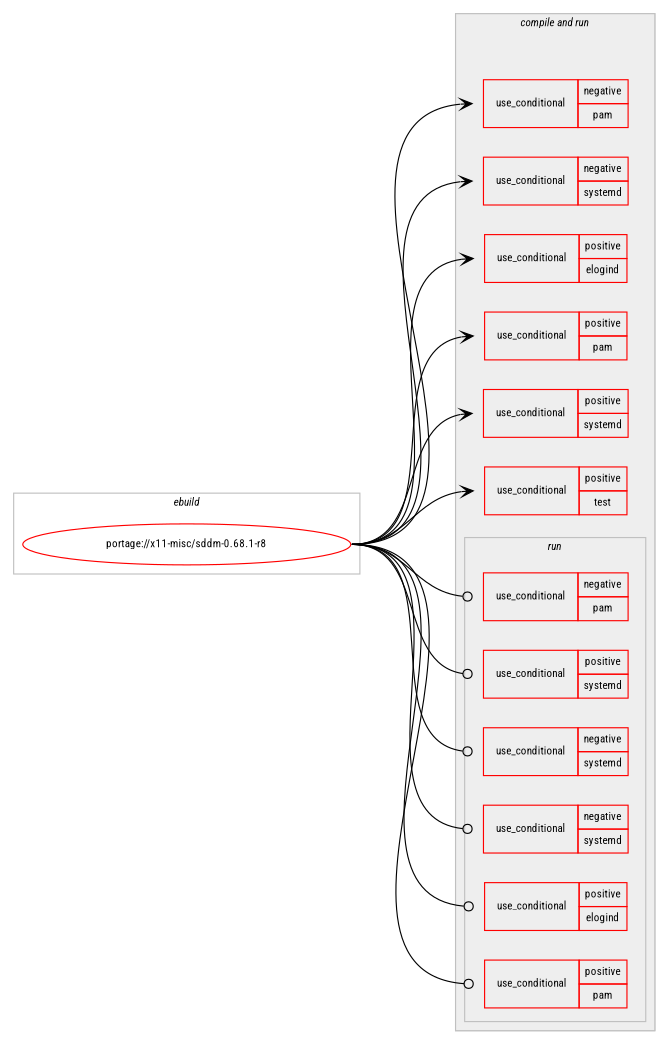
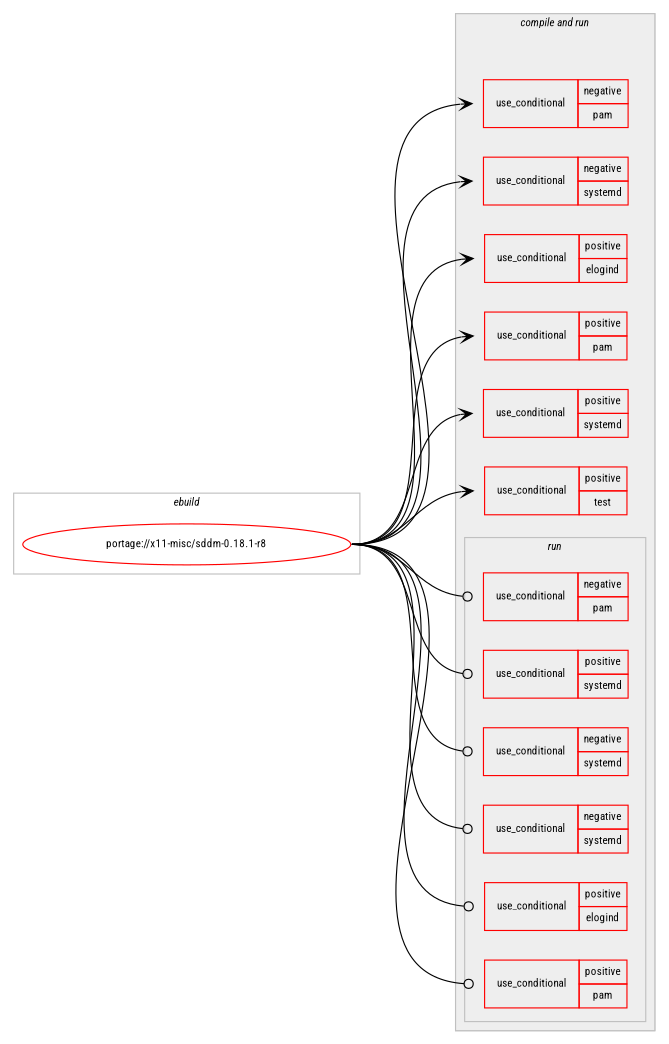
(187, 544) -> (187, 544)
